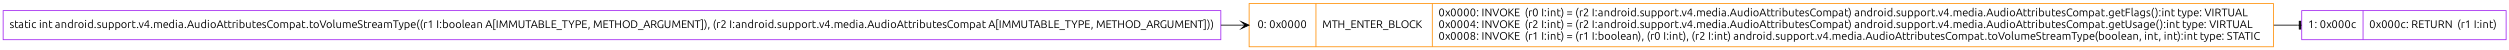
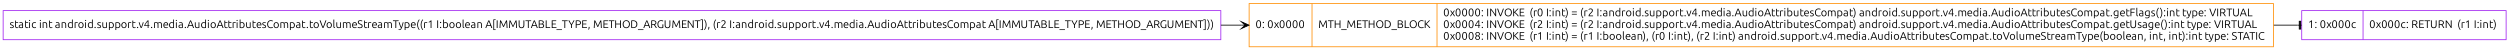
(1372, 25) -> (1375, 25)
